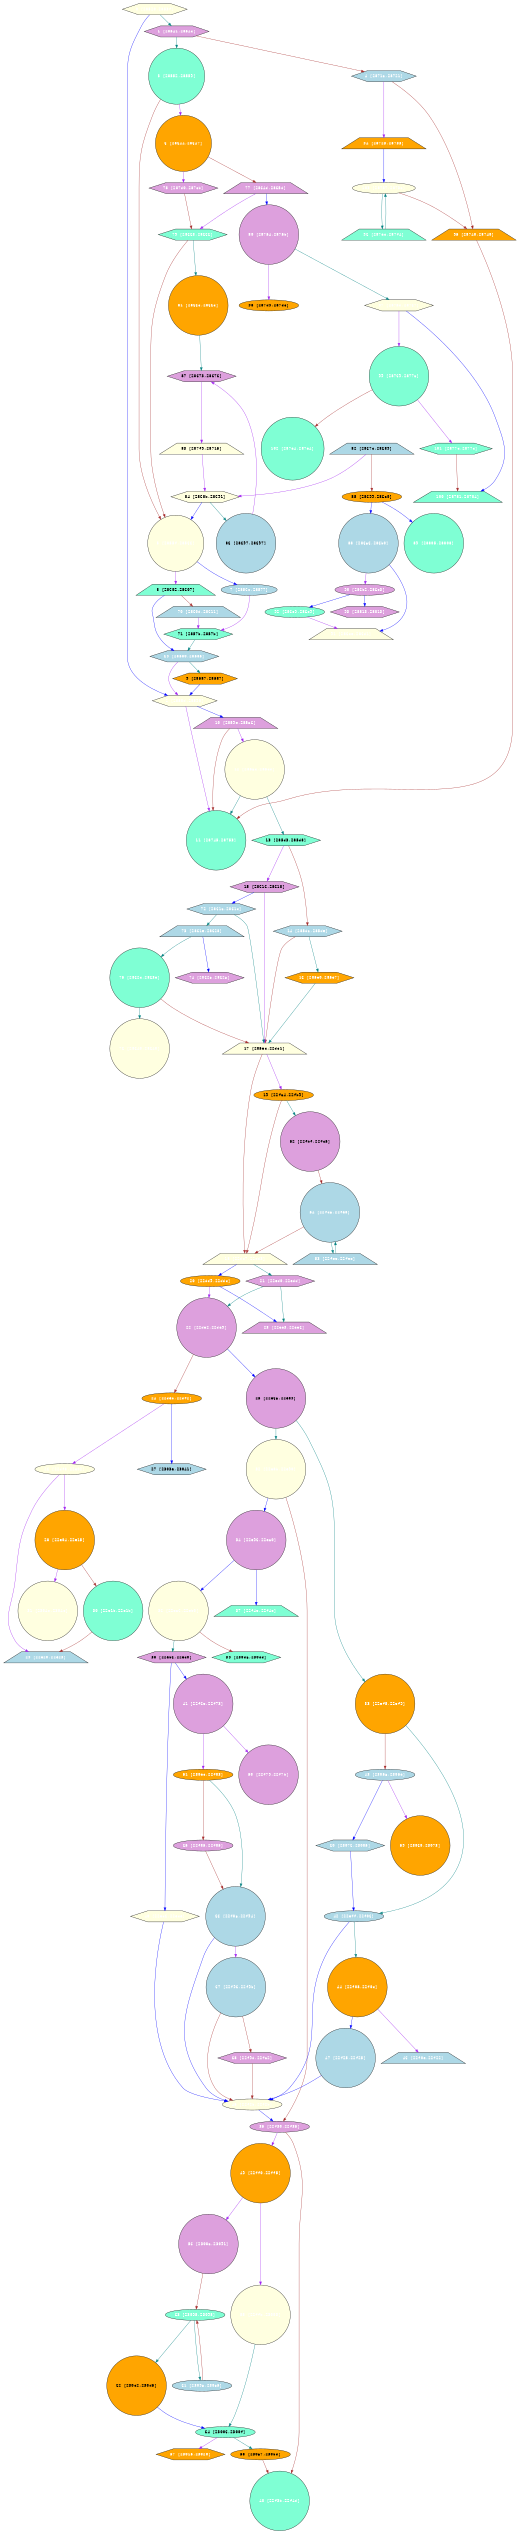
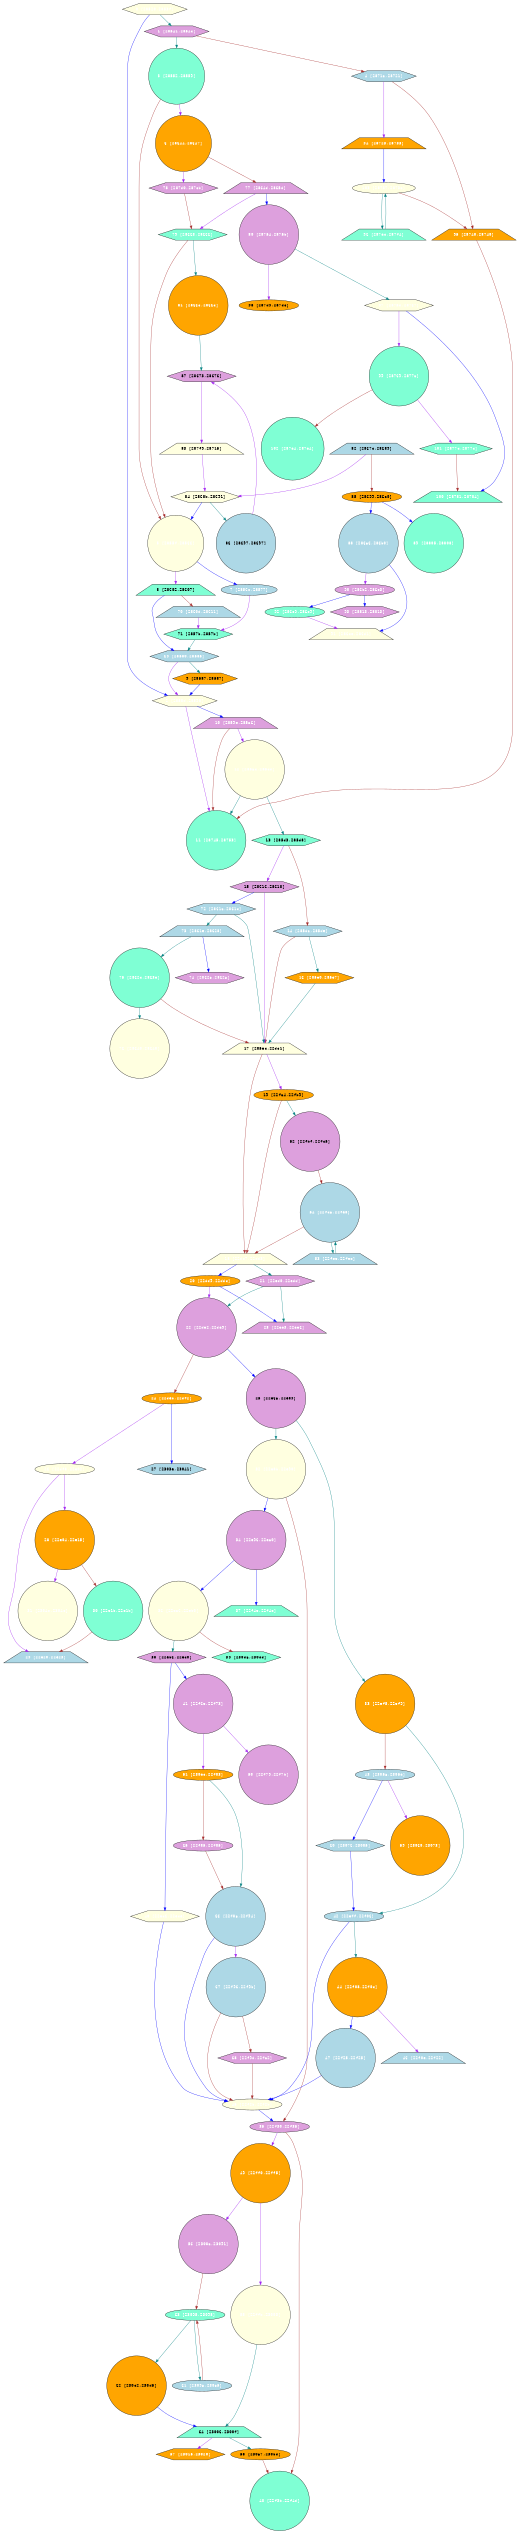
(225, 2432) -> (219, 2432)
